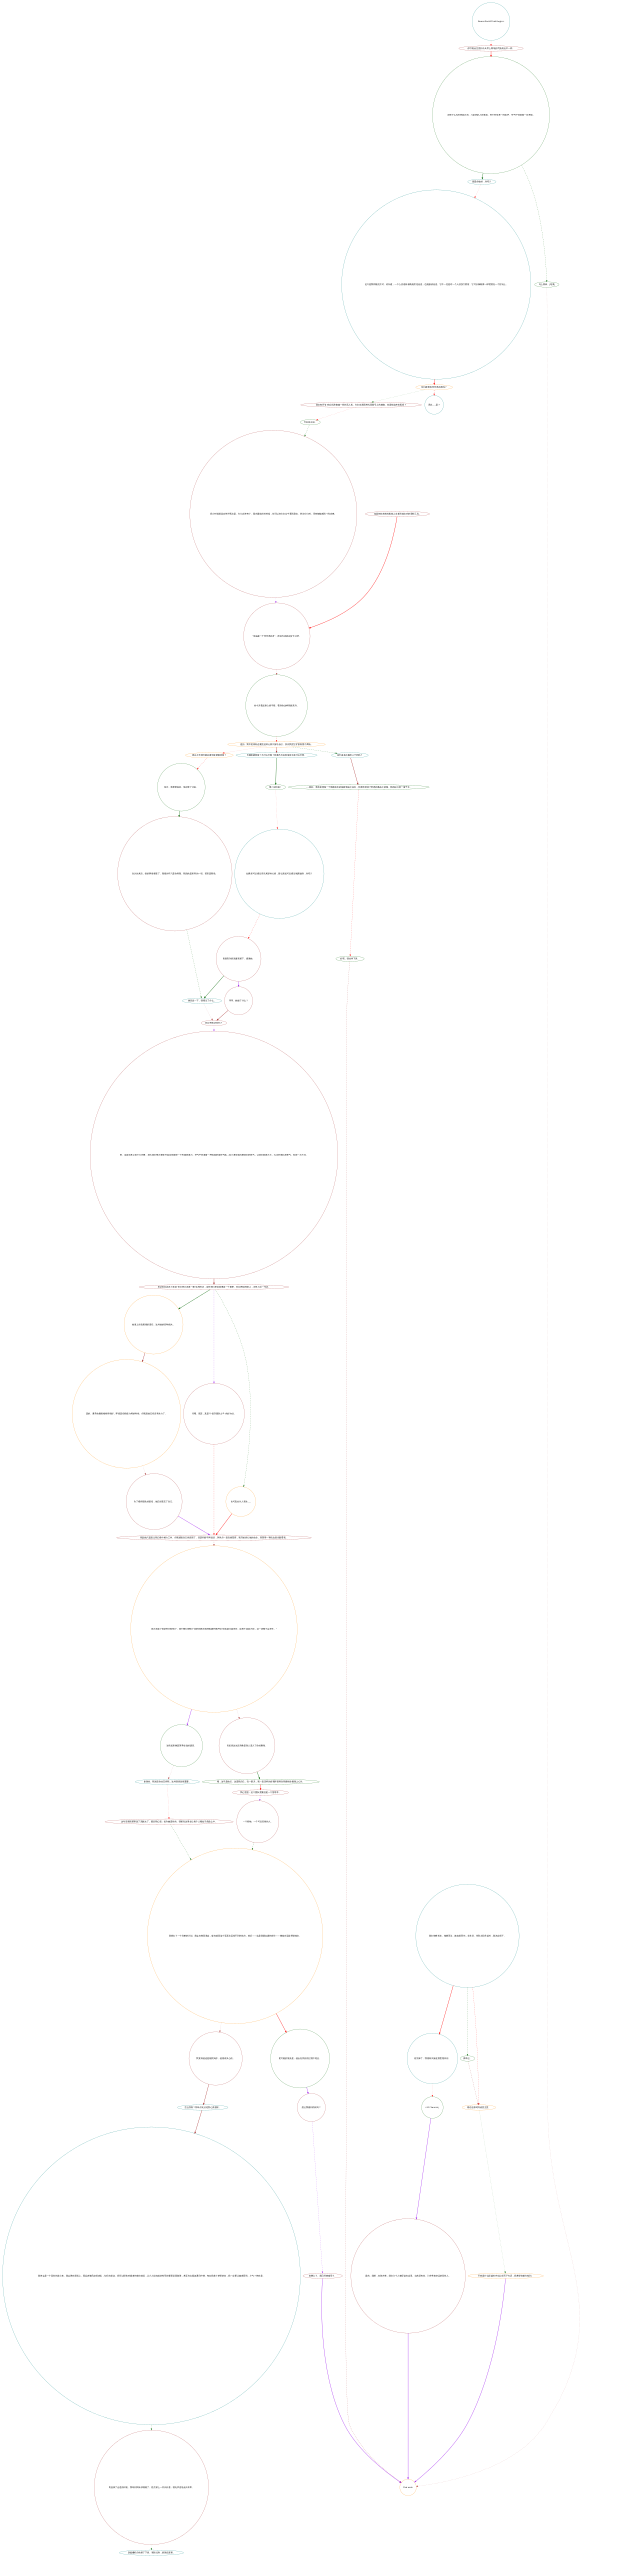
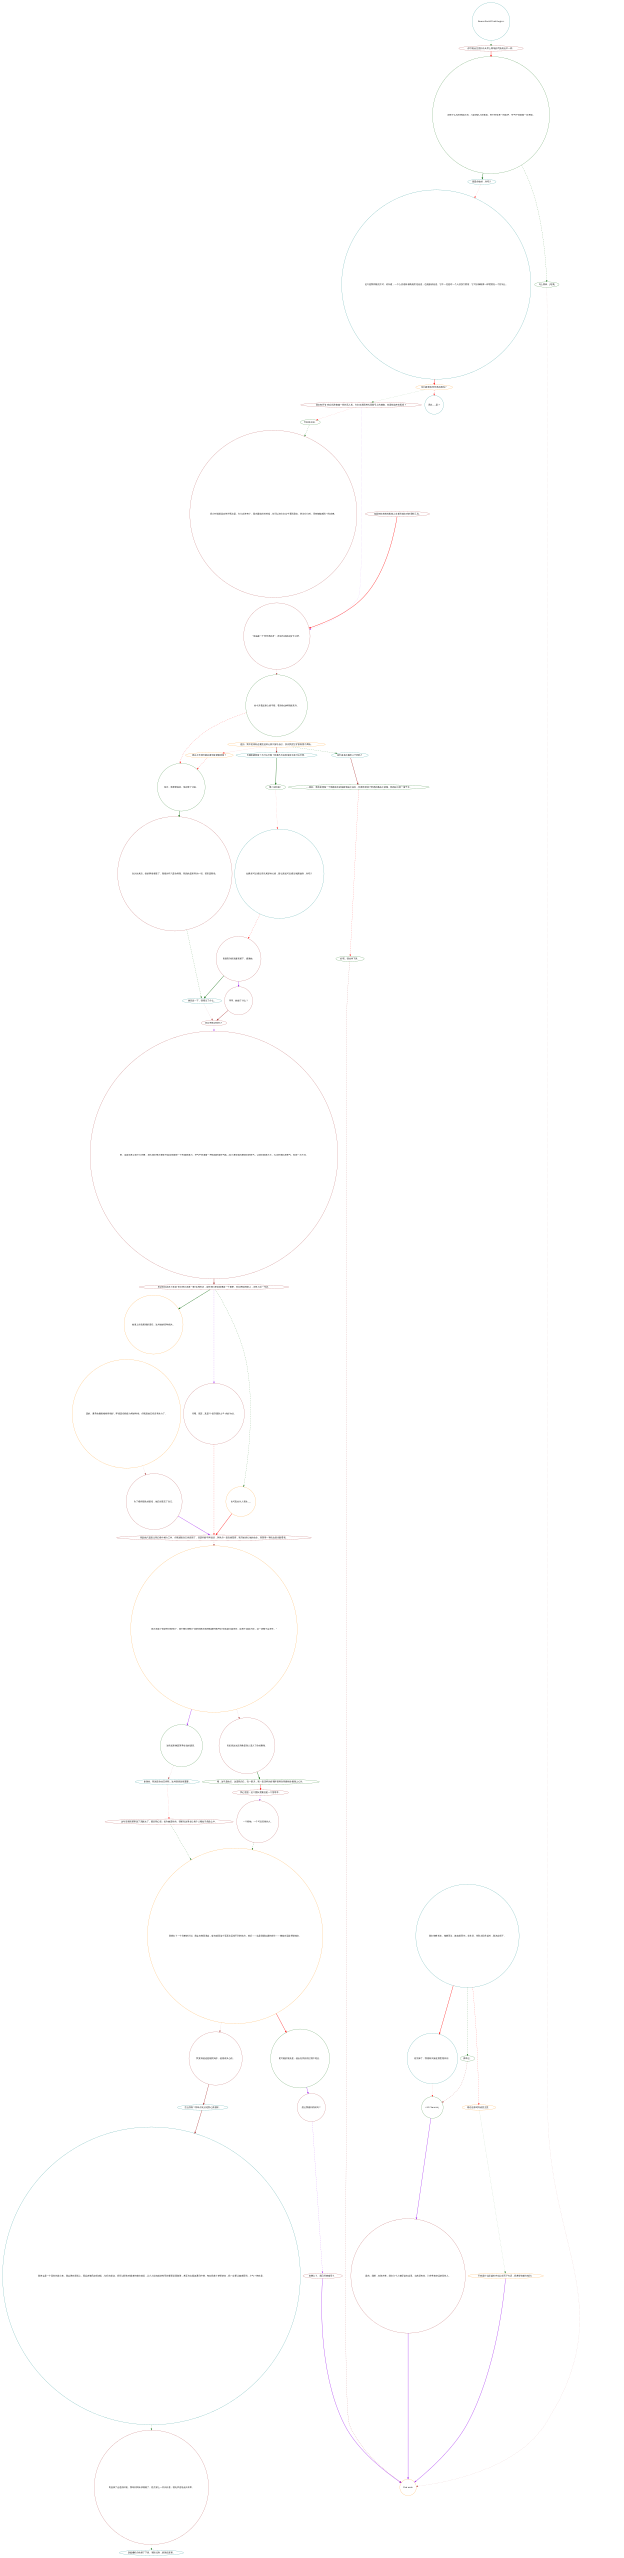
(491, 42) -> (491, 42)
(276, 599) -> (362, 532)
(277, 738) -> (208, 730)
(144, 1357) -> none
(473, 2082) -> (461, 2085)
